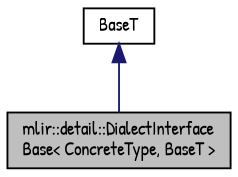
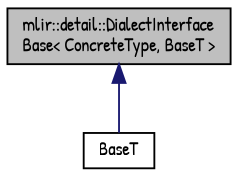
(119, 88) -> (119, 108)
